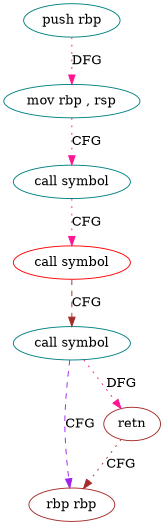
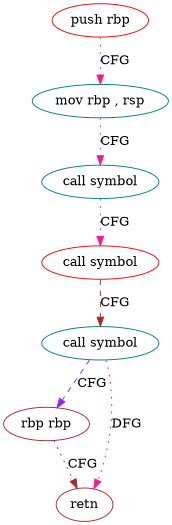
(72, 20) -> (100, 20)
(87, 61) -> (115, 61)
(105, 460) -> (64, 460)
